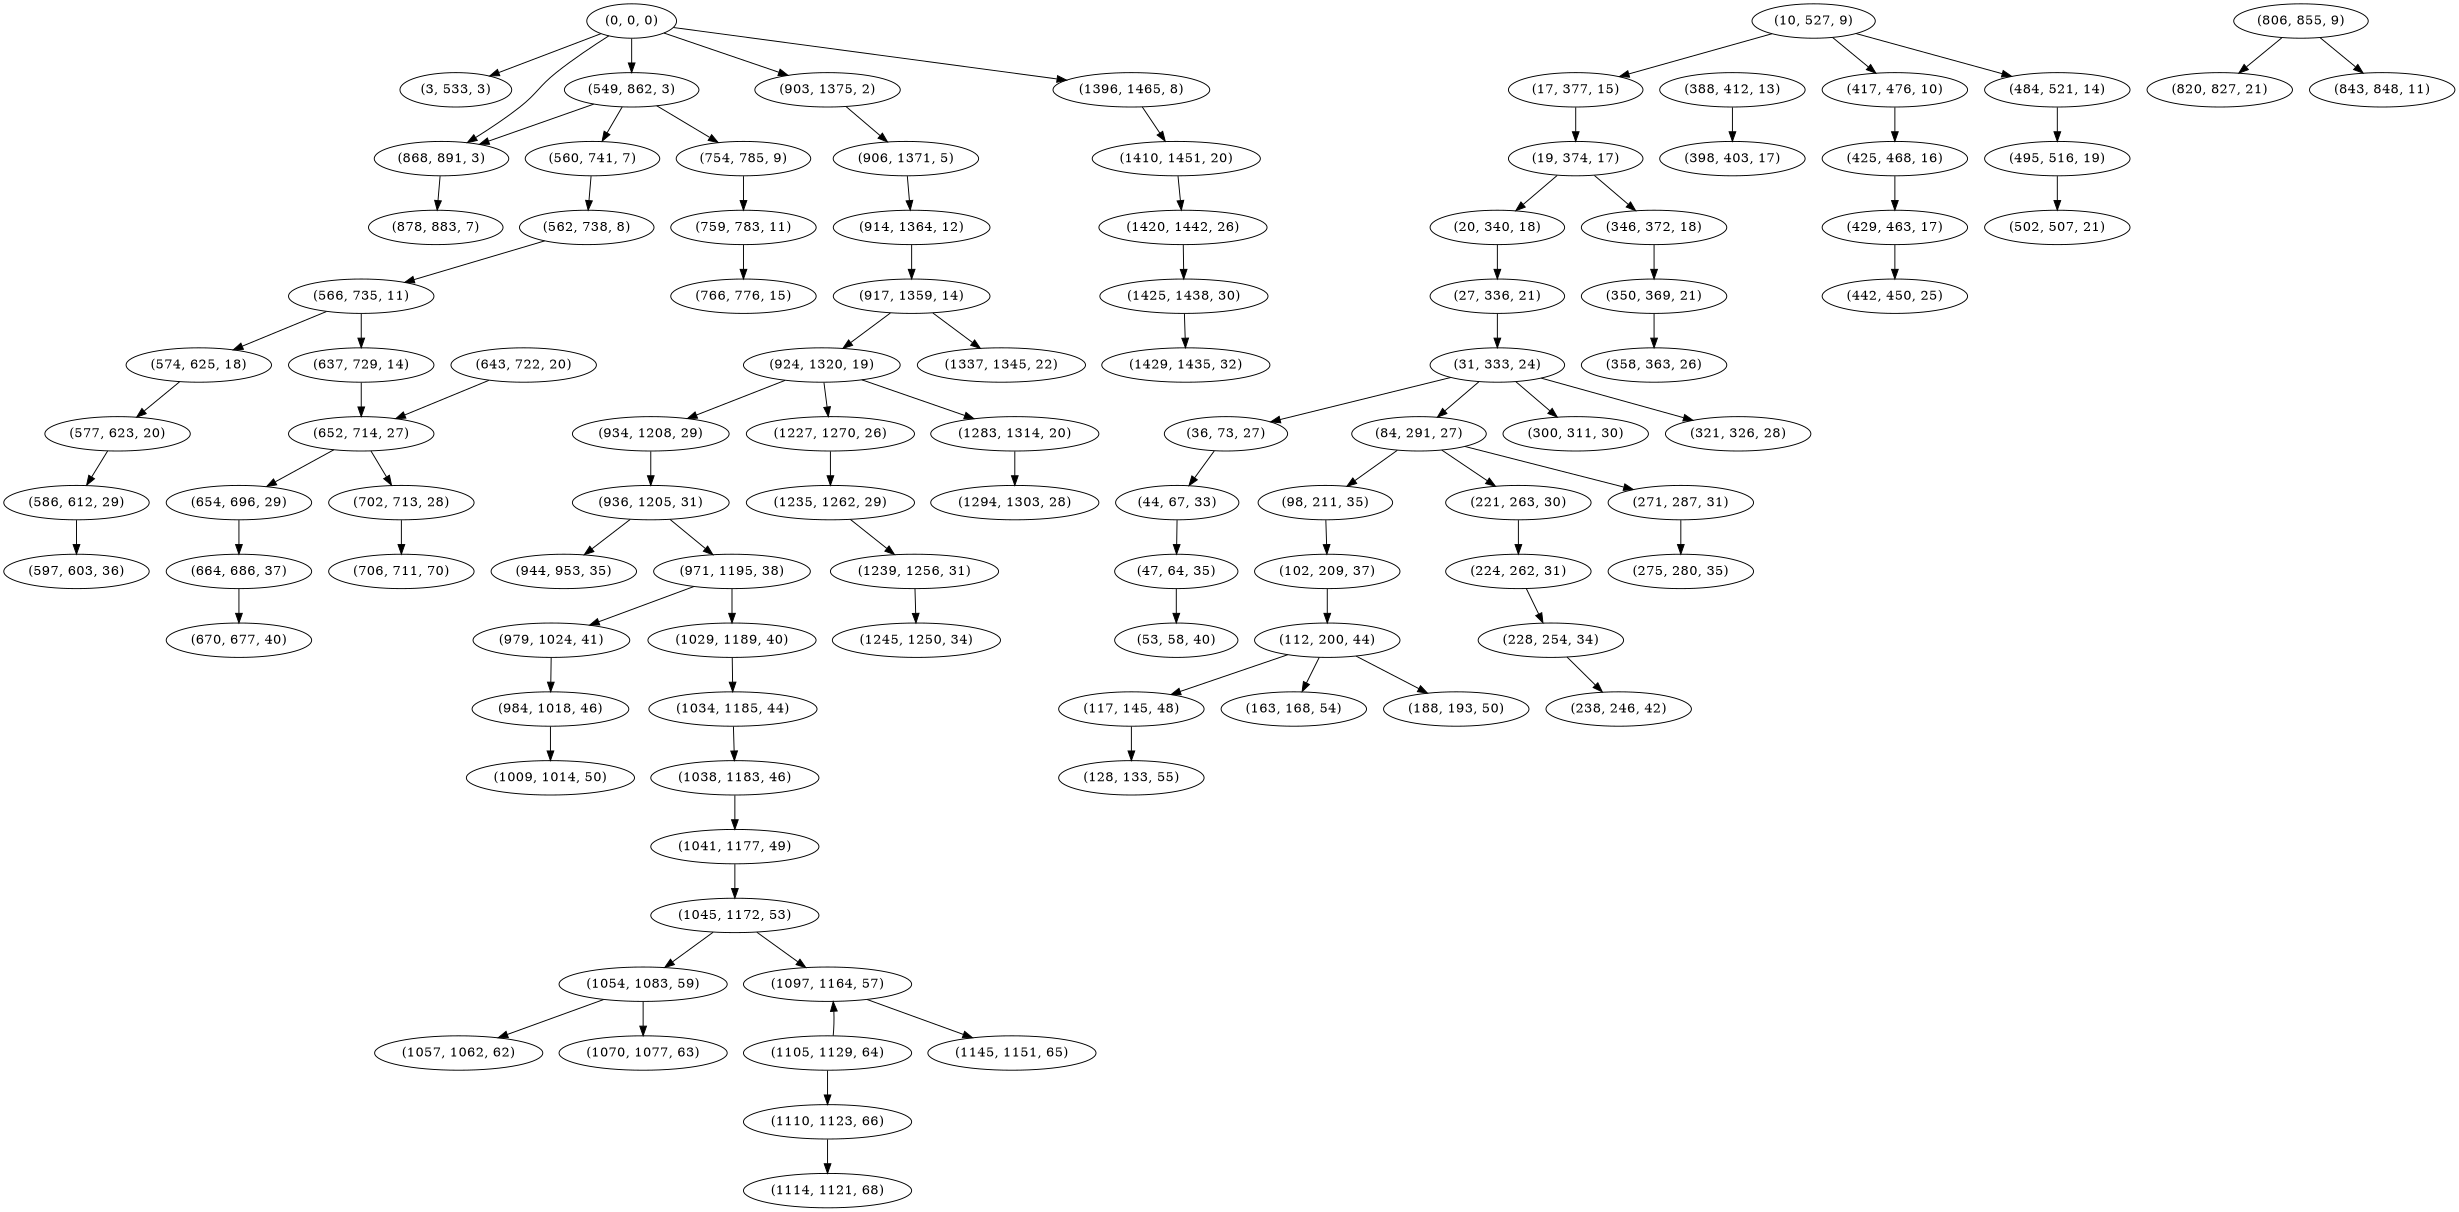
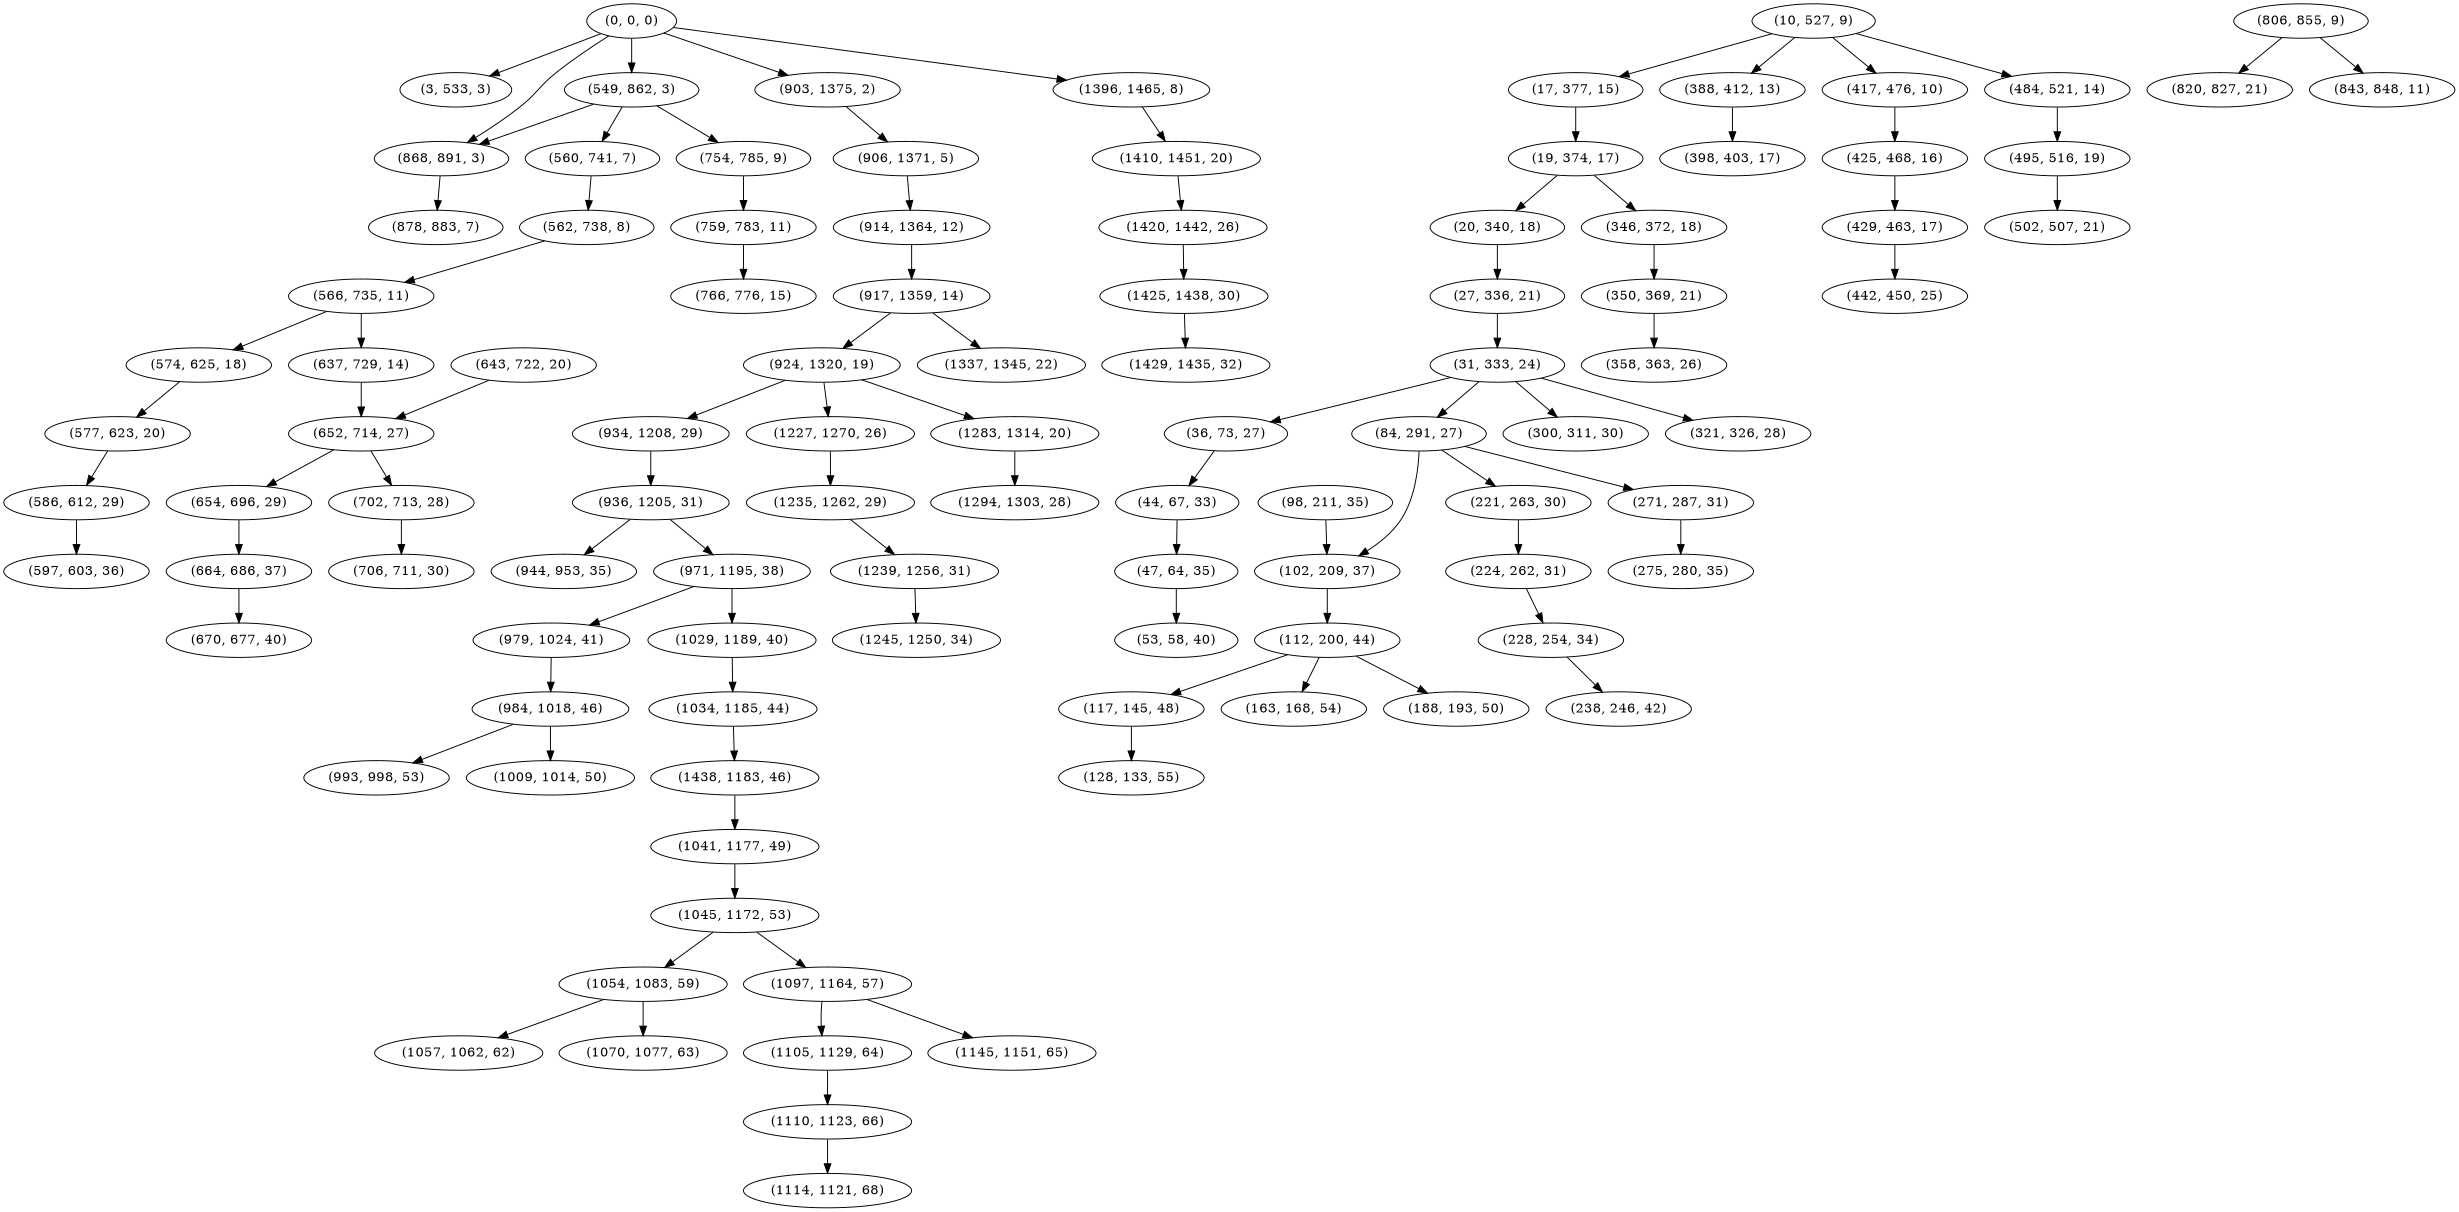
none -> (1777, 52)
(1376, 465) -> (1407, 508)
(401, 571) -> (401, 571)
none -> (377, 778)
(735, 778) -> (735, 778)
(834, 1024) -> (821, 1014)
